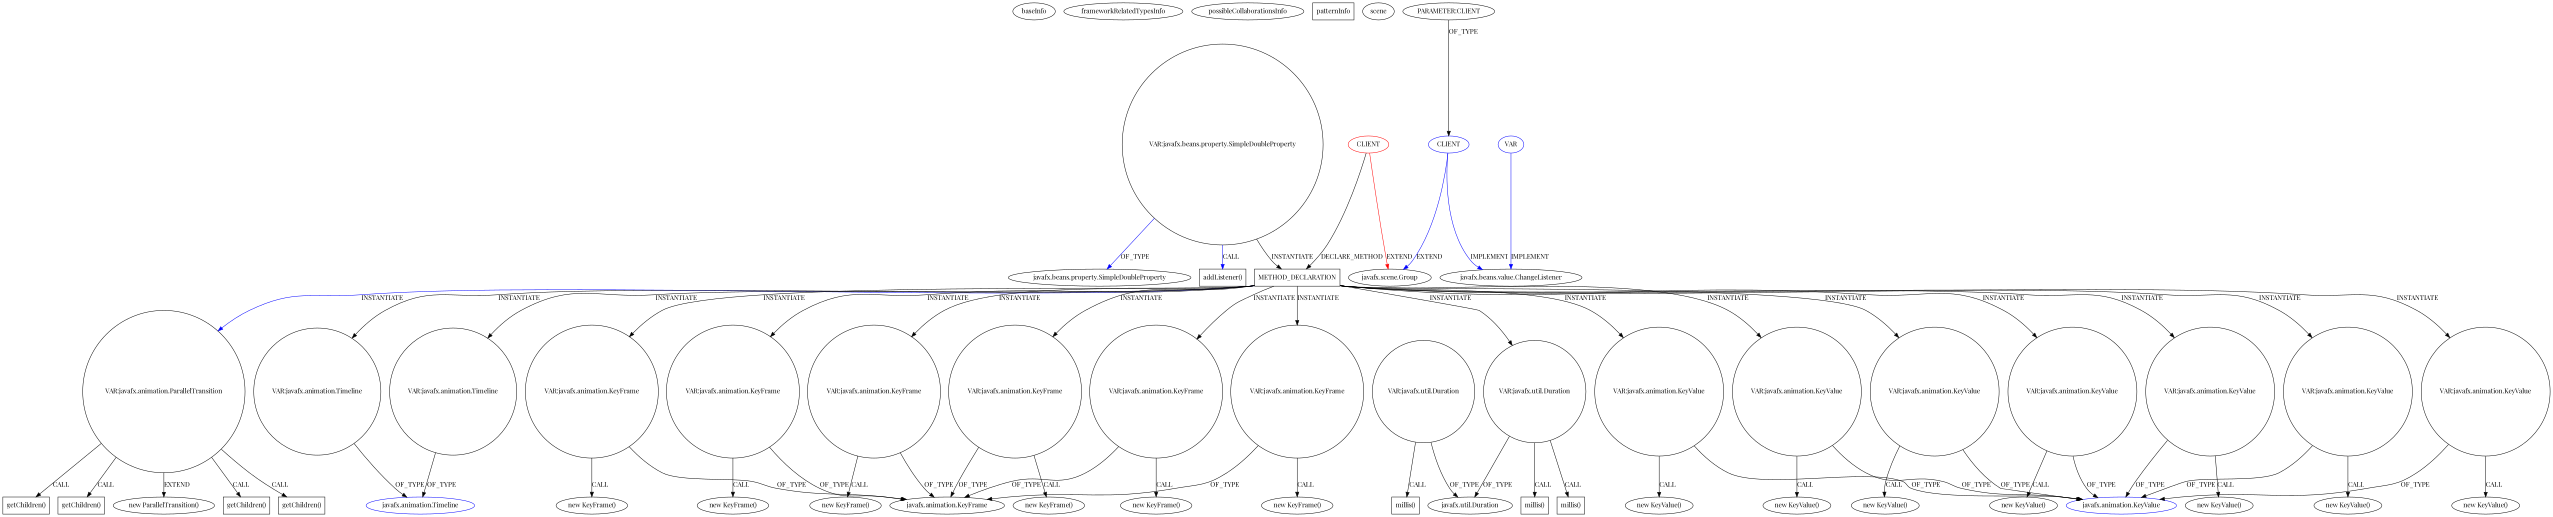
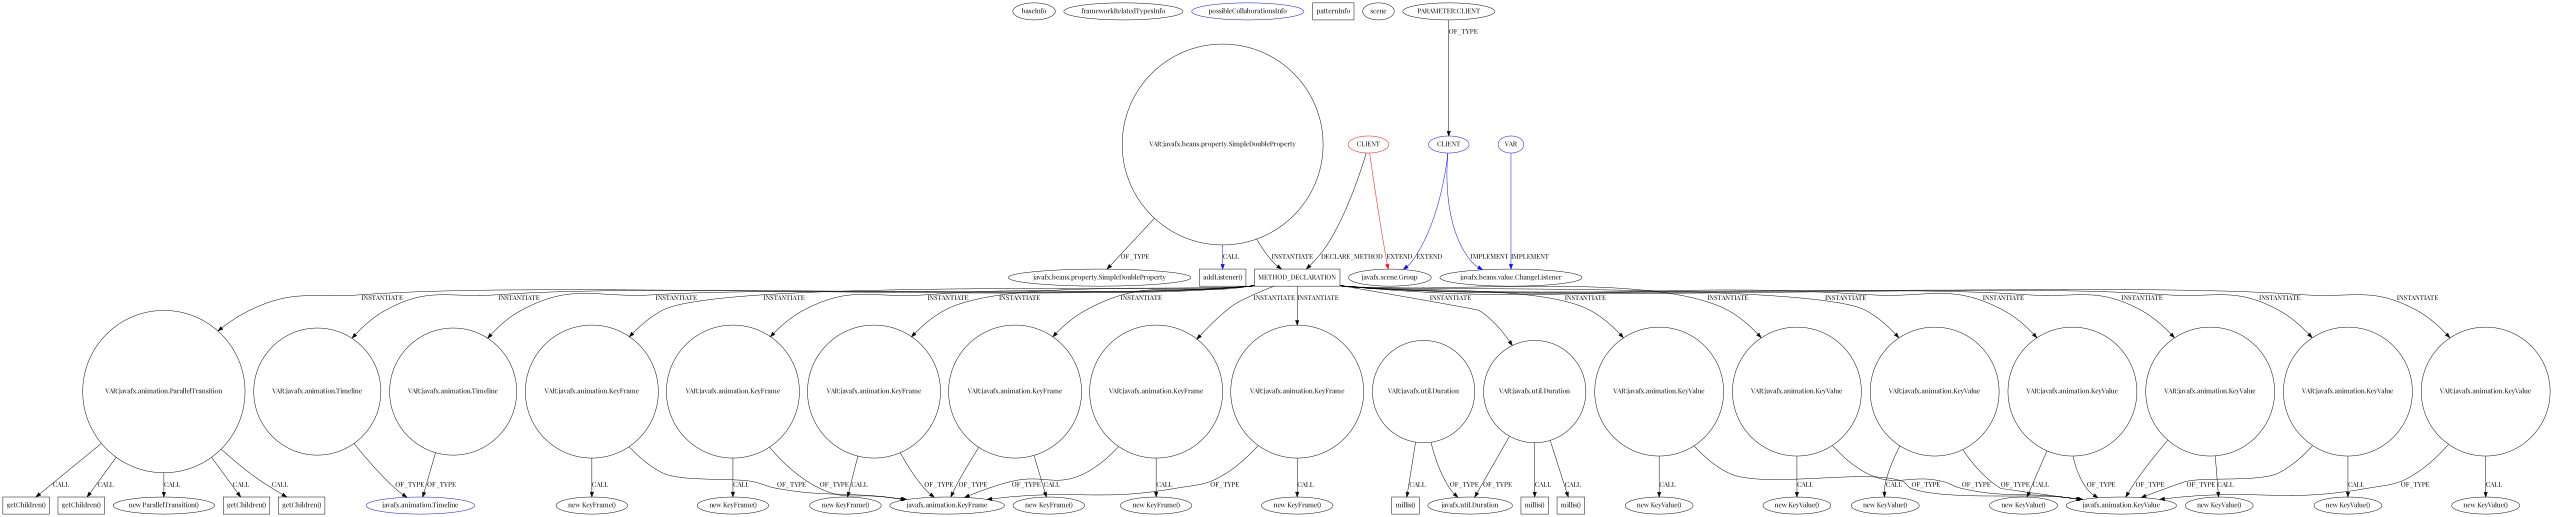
(1248, 11) -> (1248, 11)
(1132, 242) -> (1132, 242)
(526, 290) -> (526, 290)
(177, 485) -> (172, 485)
(2121, 506) -> (2121, 506)
